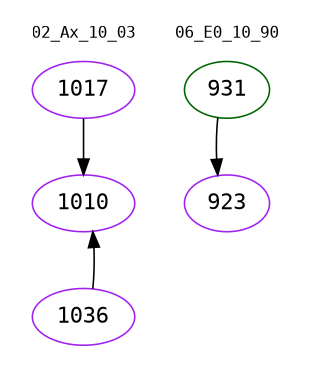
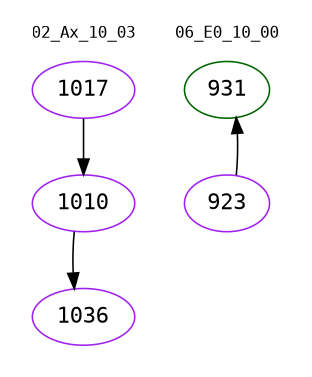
(228, 34) -> (228, 34)
(216, 138) -> (238, 154)
(94, 268) -> (73, 252)
